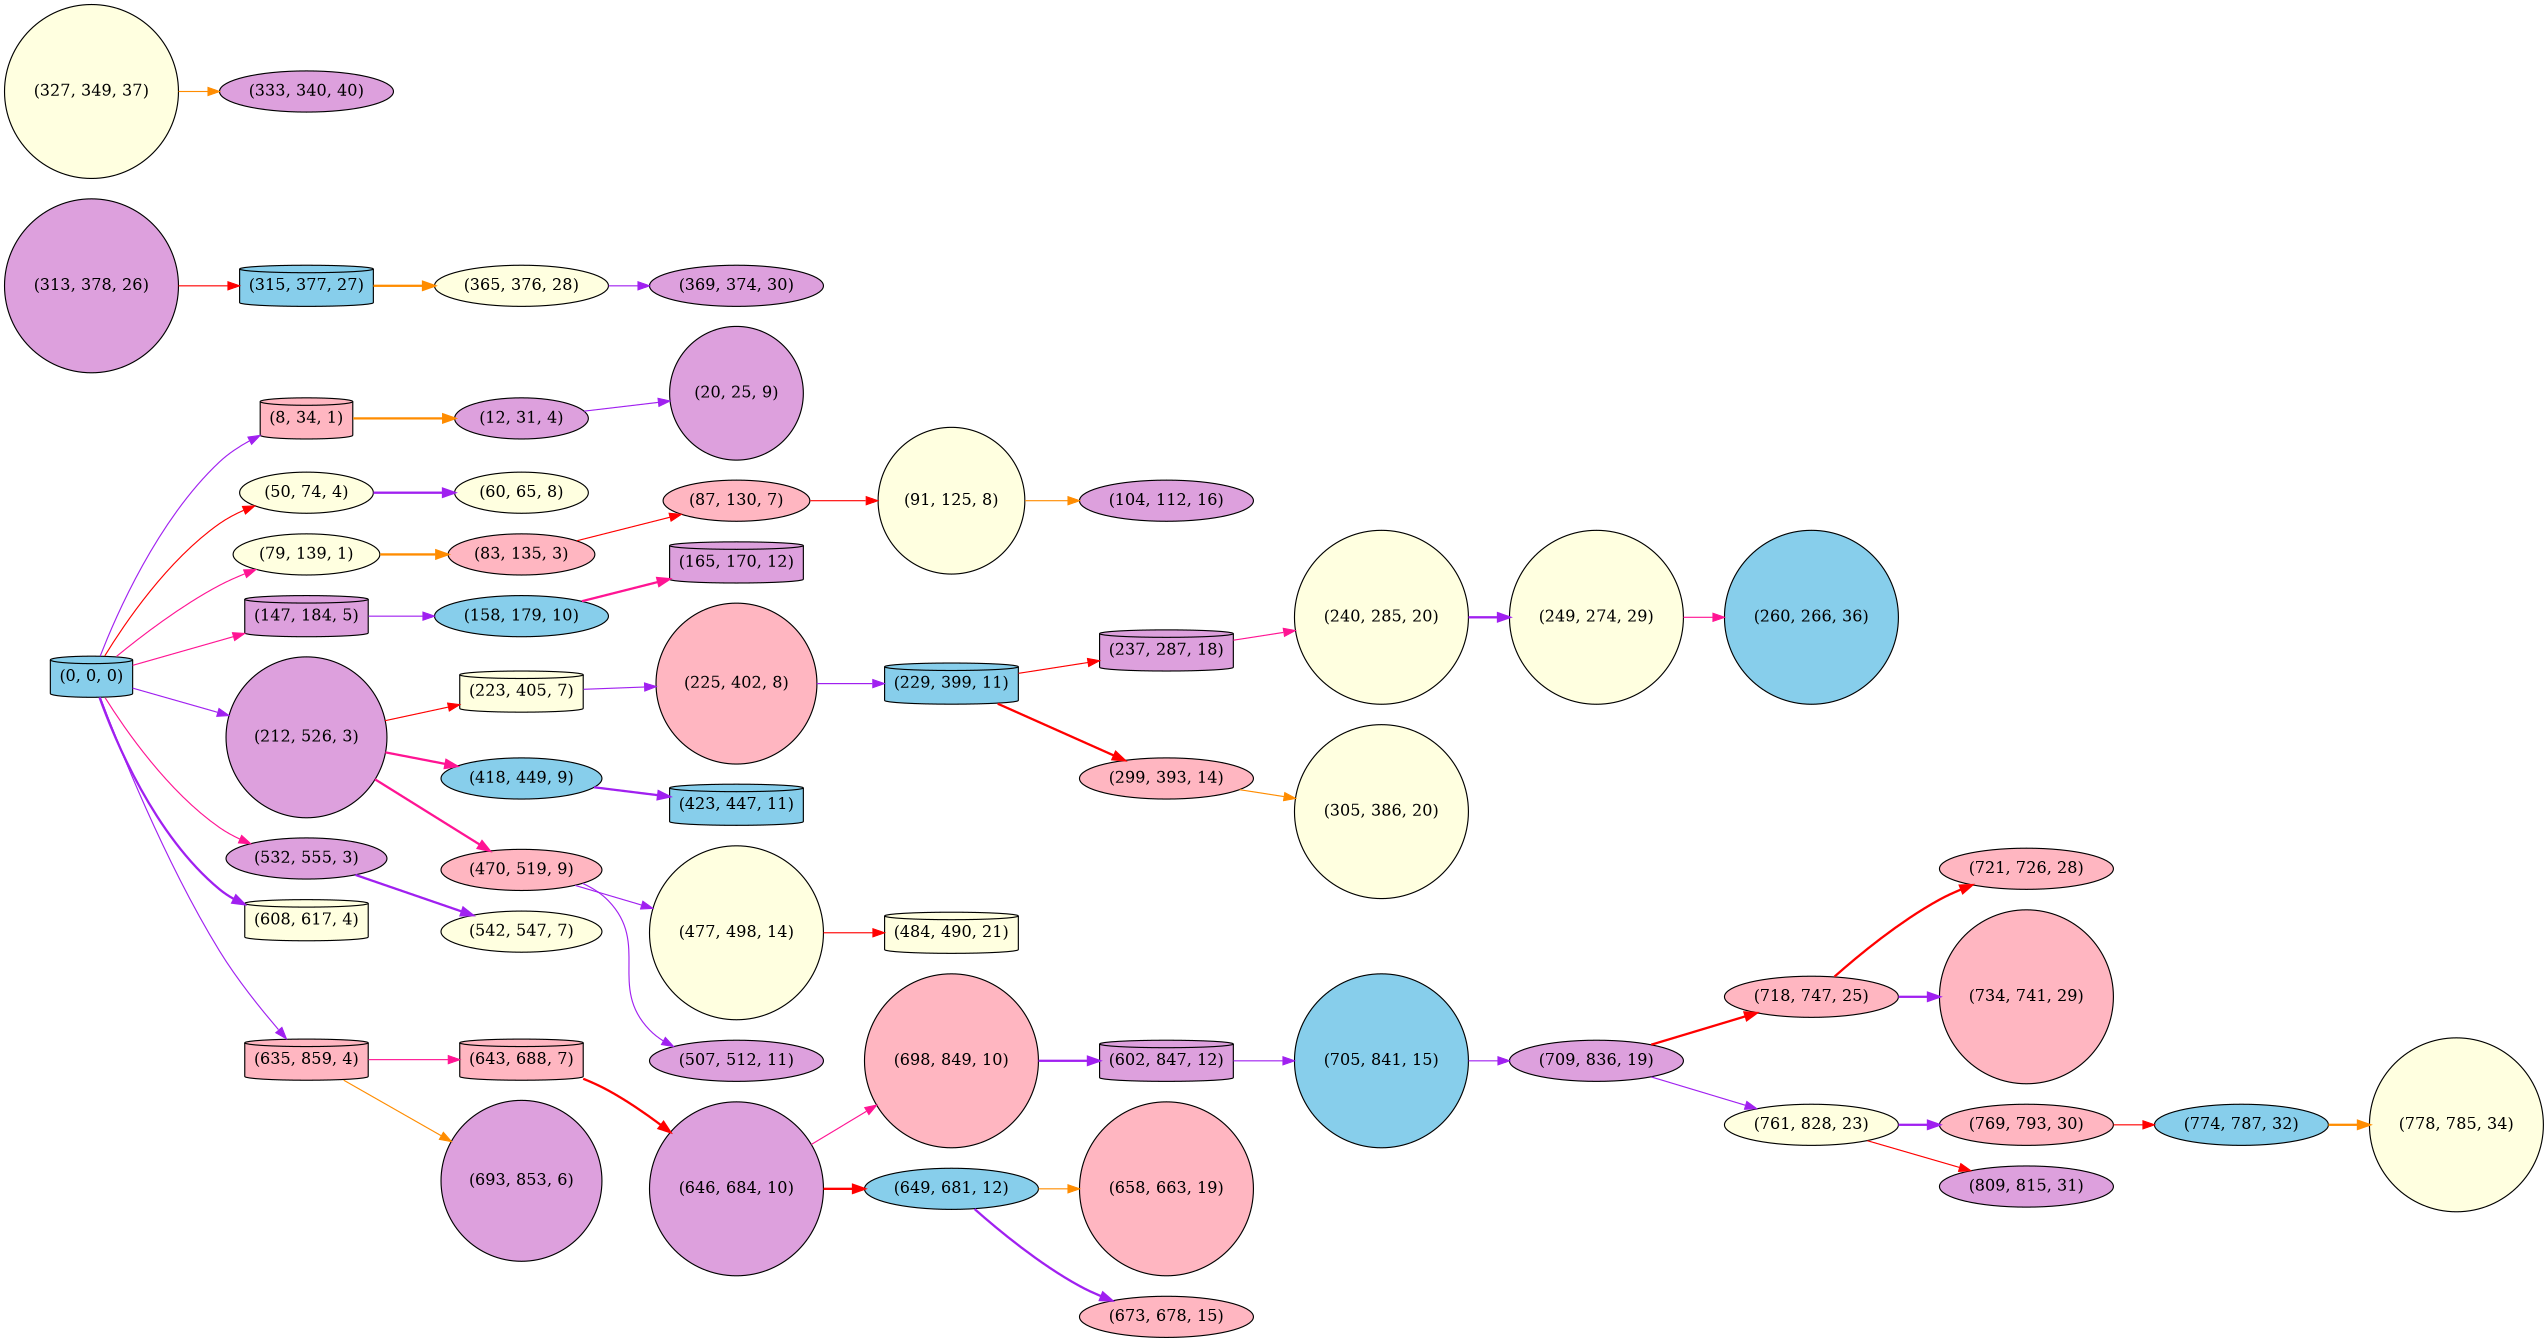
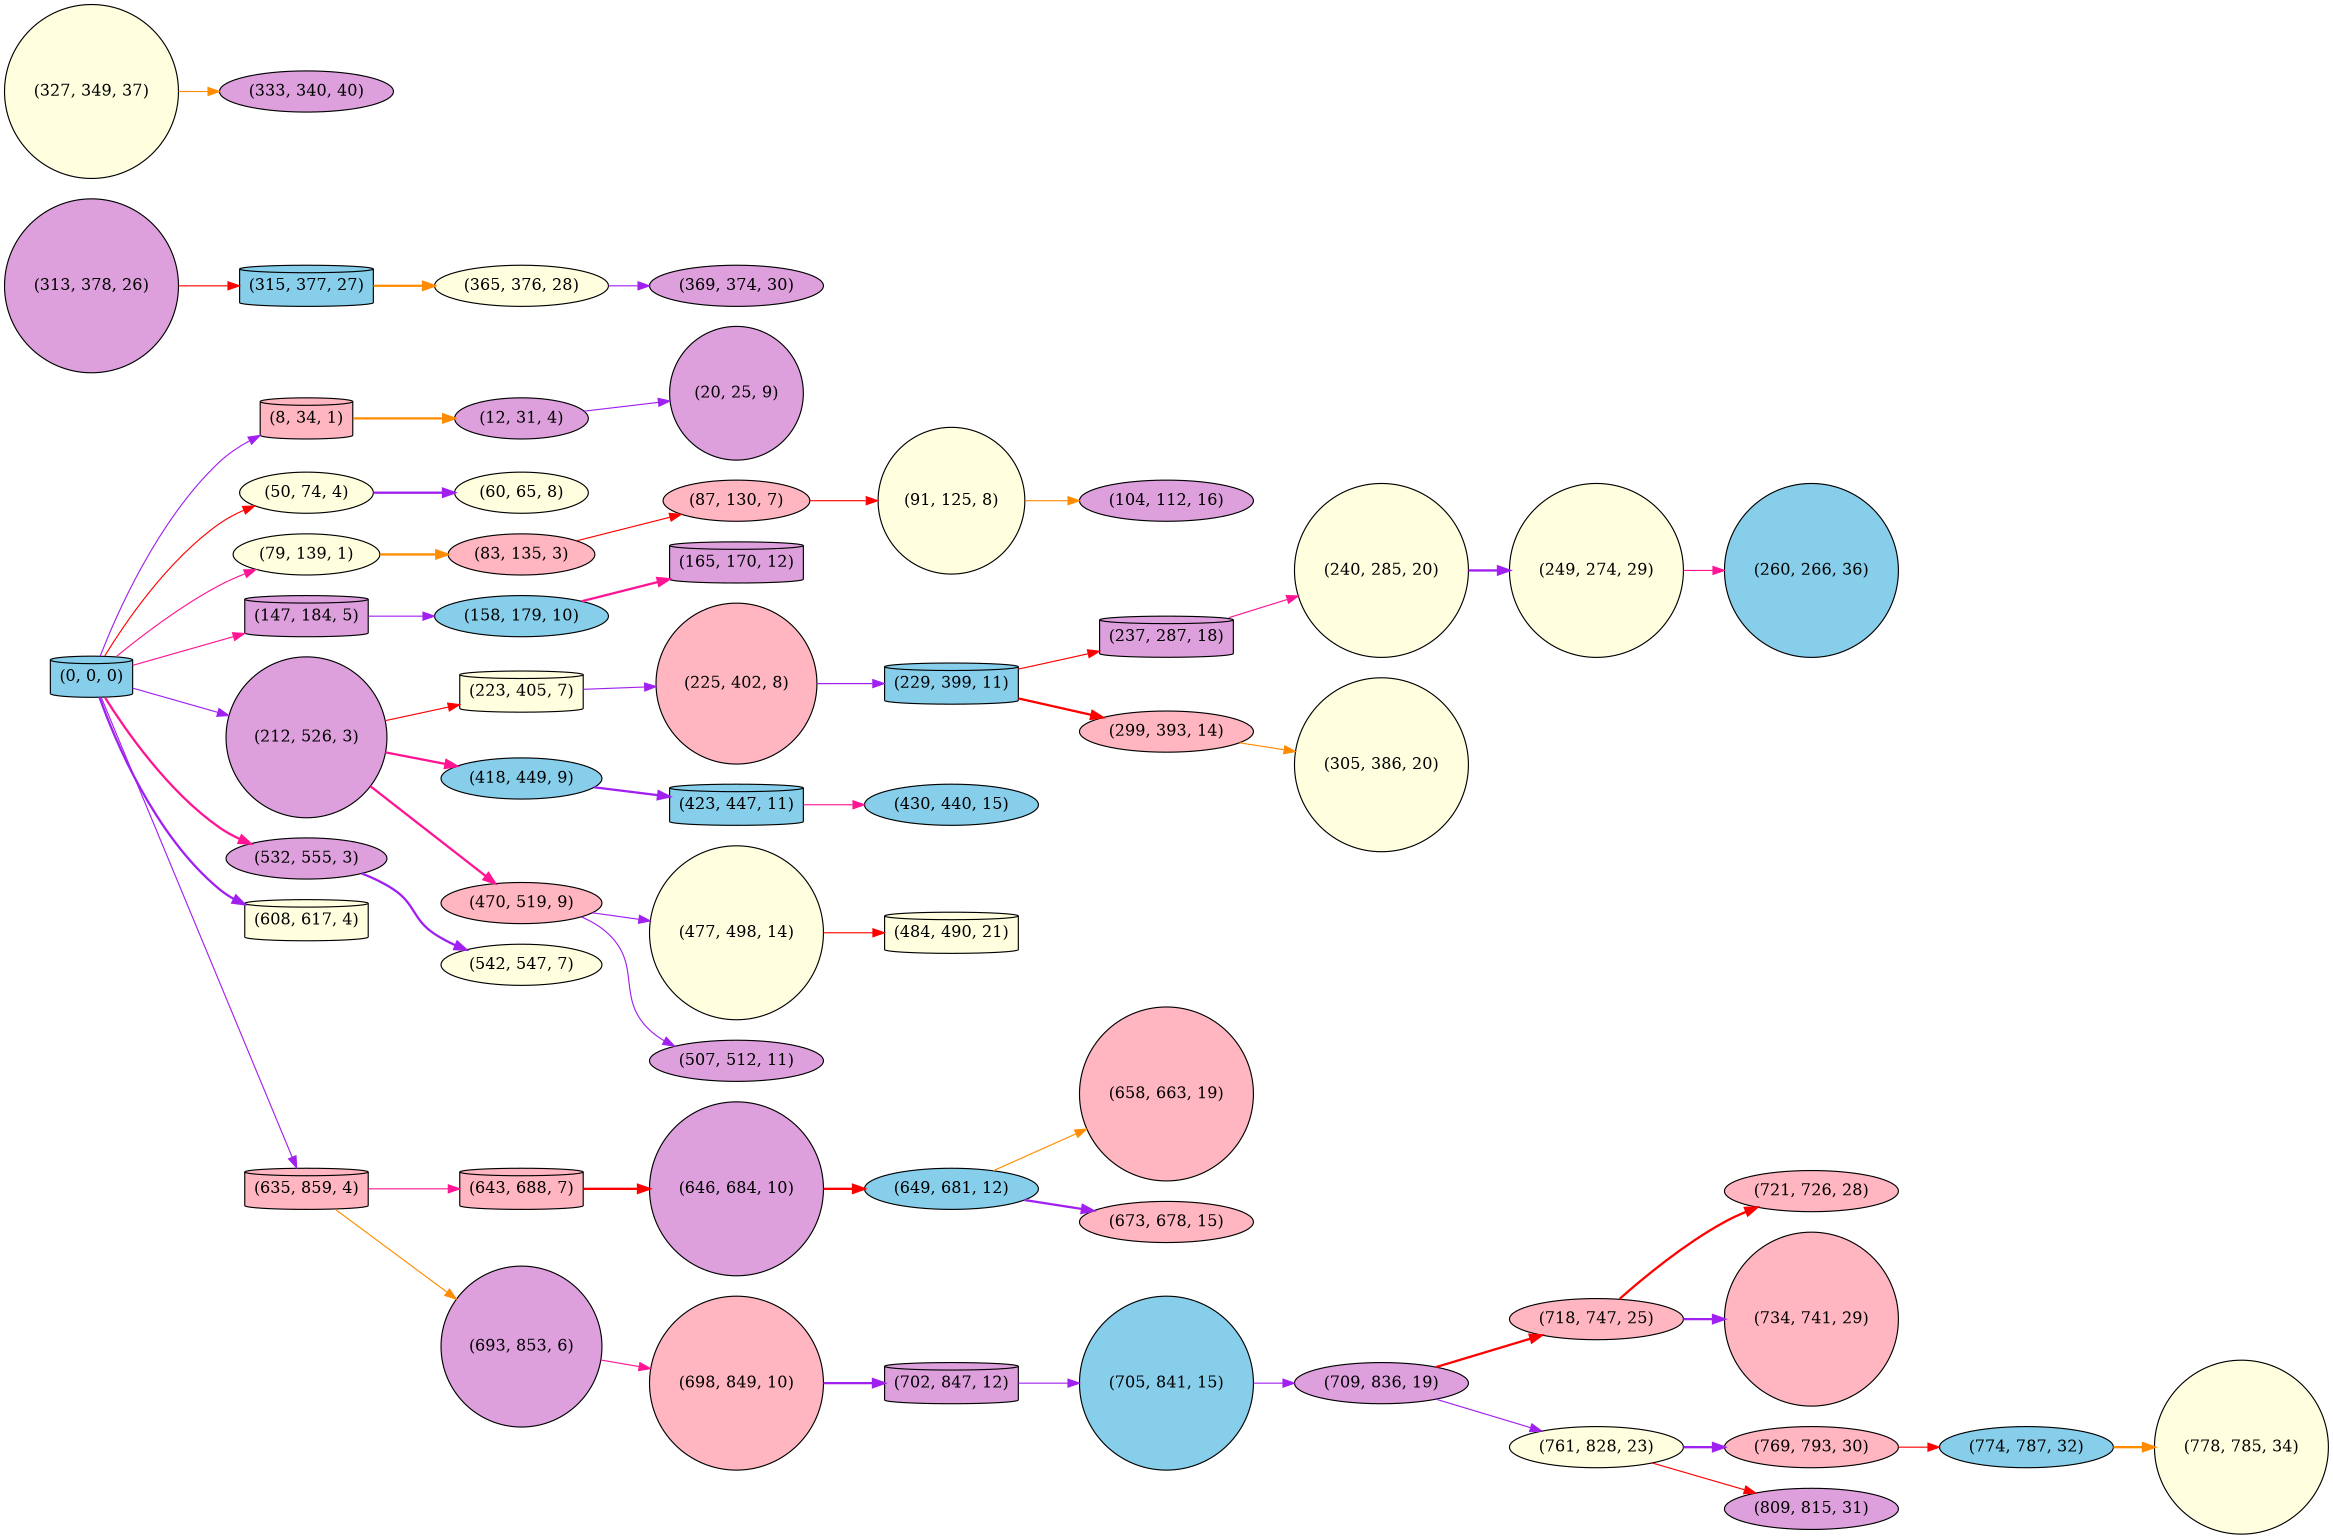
(164, 777) -> (164, 777)
none -> (951, 805)
(1166, 1061) -> (951, 1383)
(839, 1128) -> (620, 1363)
